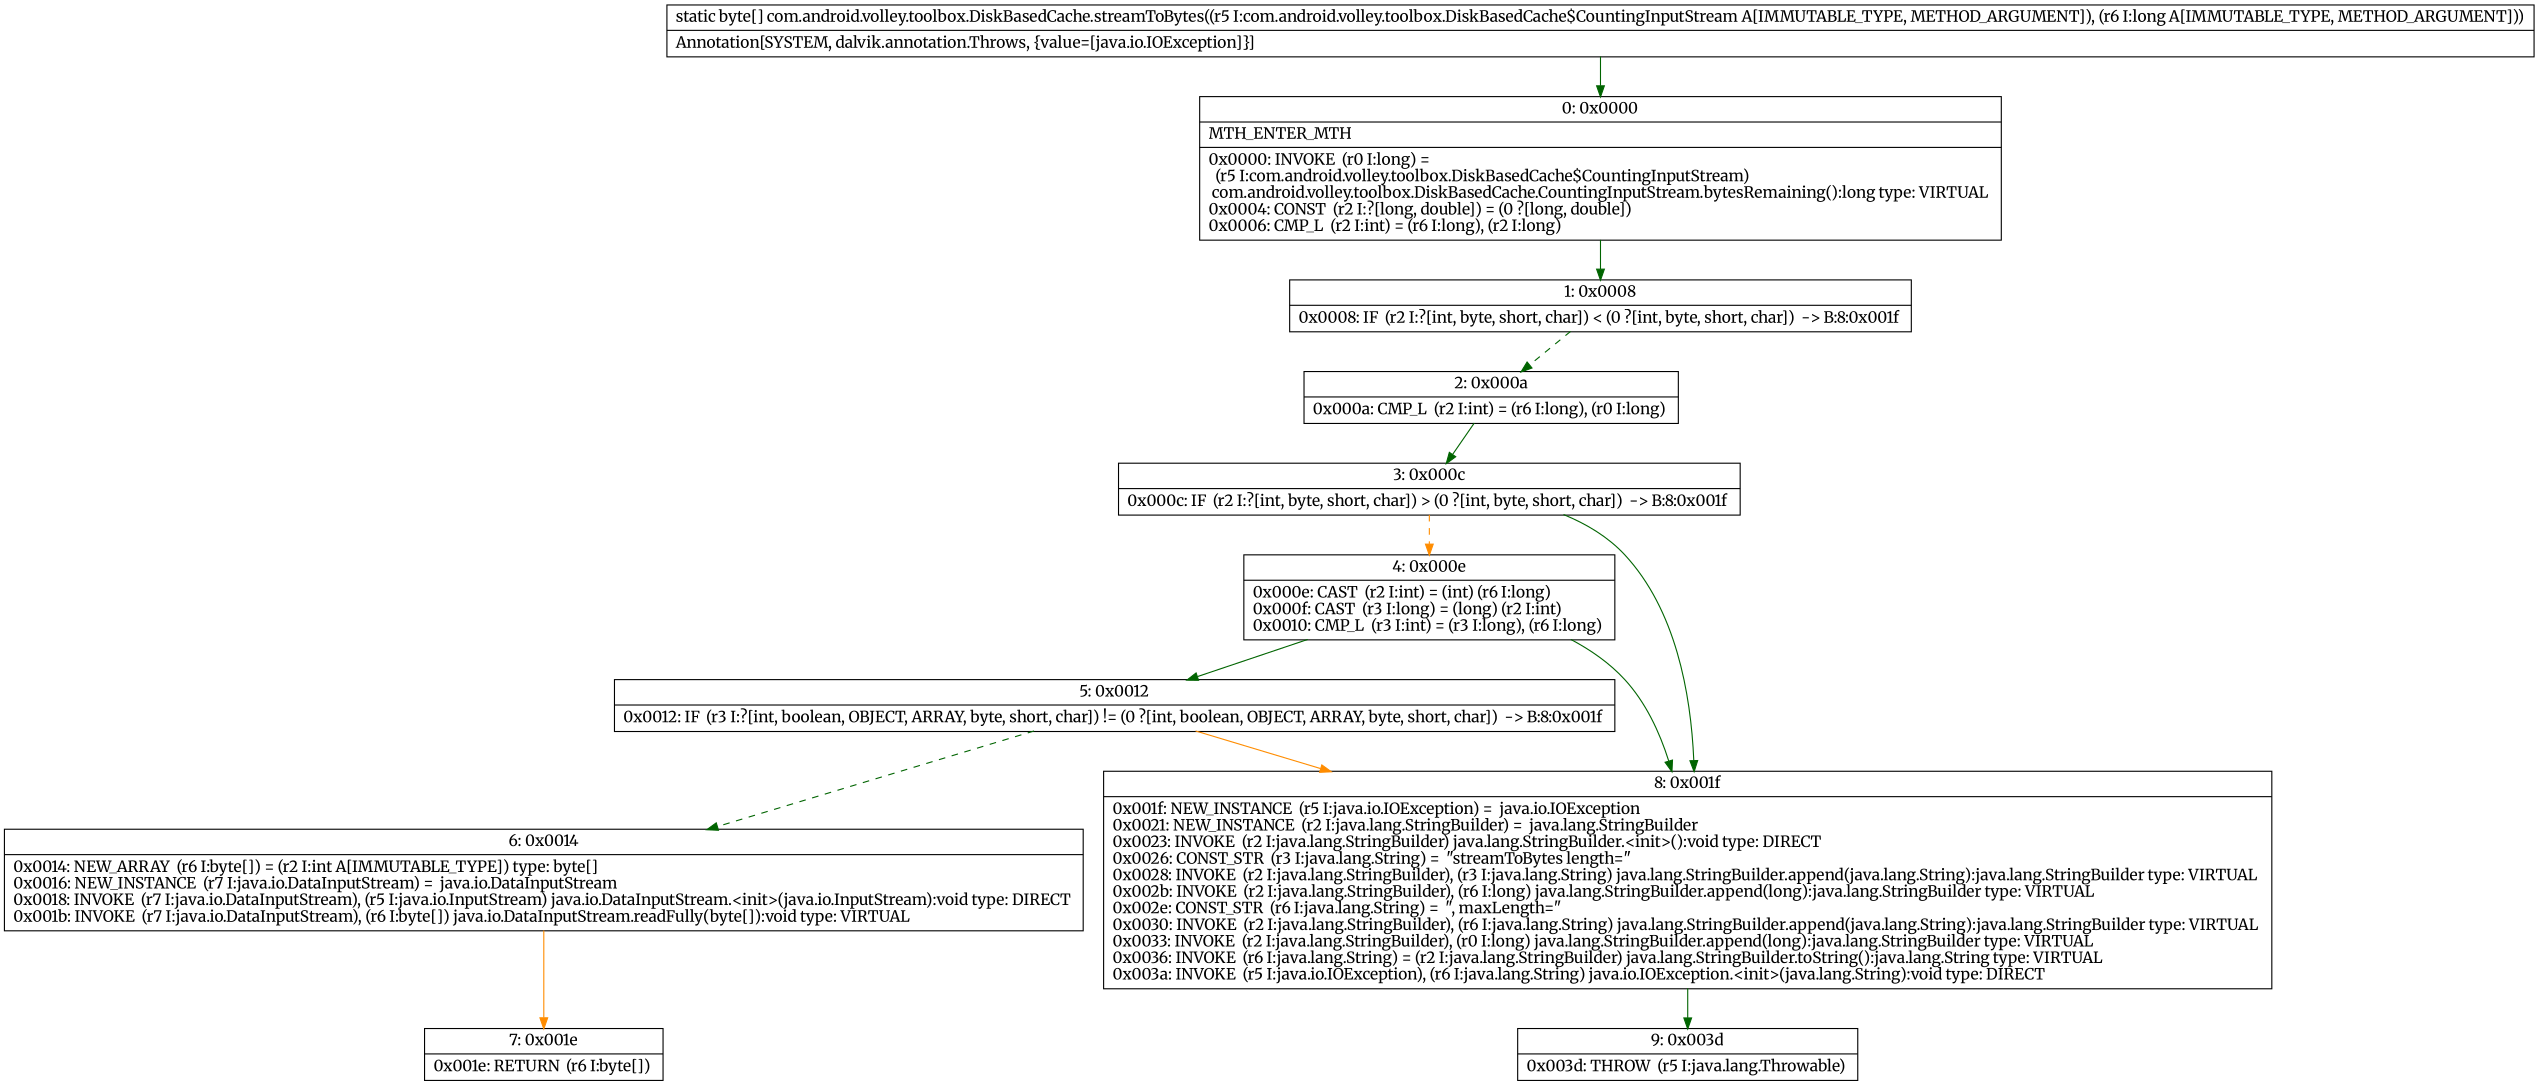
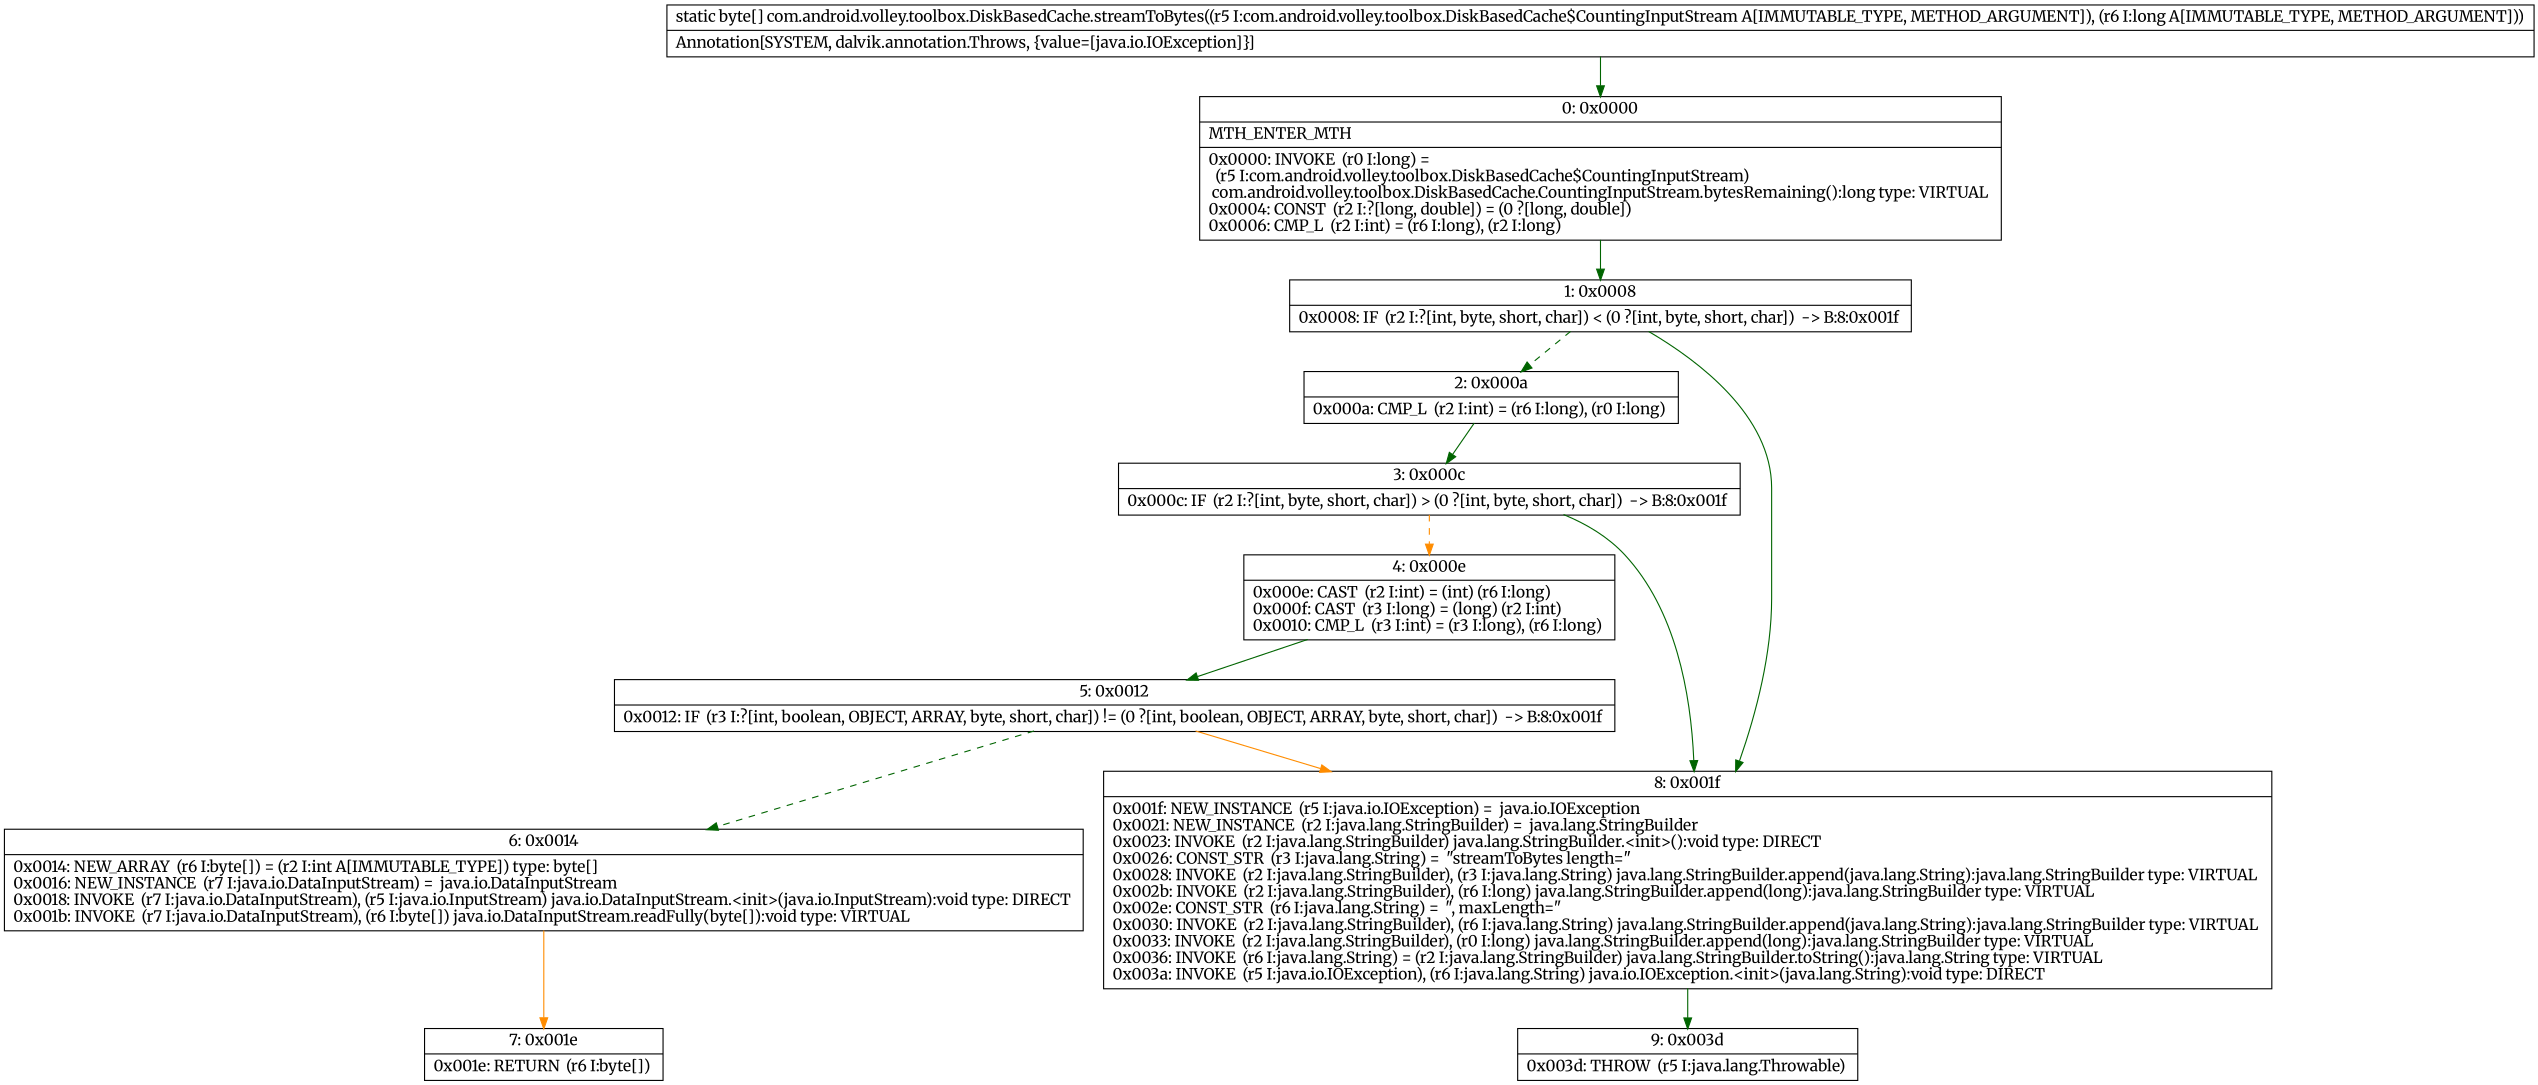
(1633, 689) -> (1772, 523)
